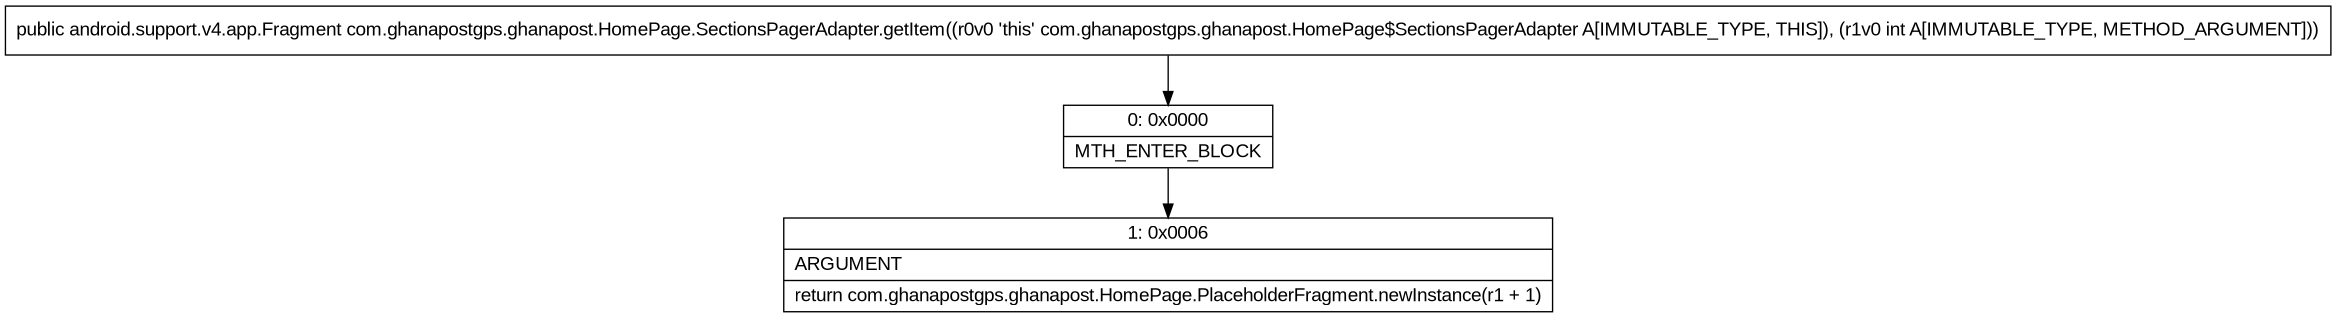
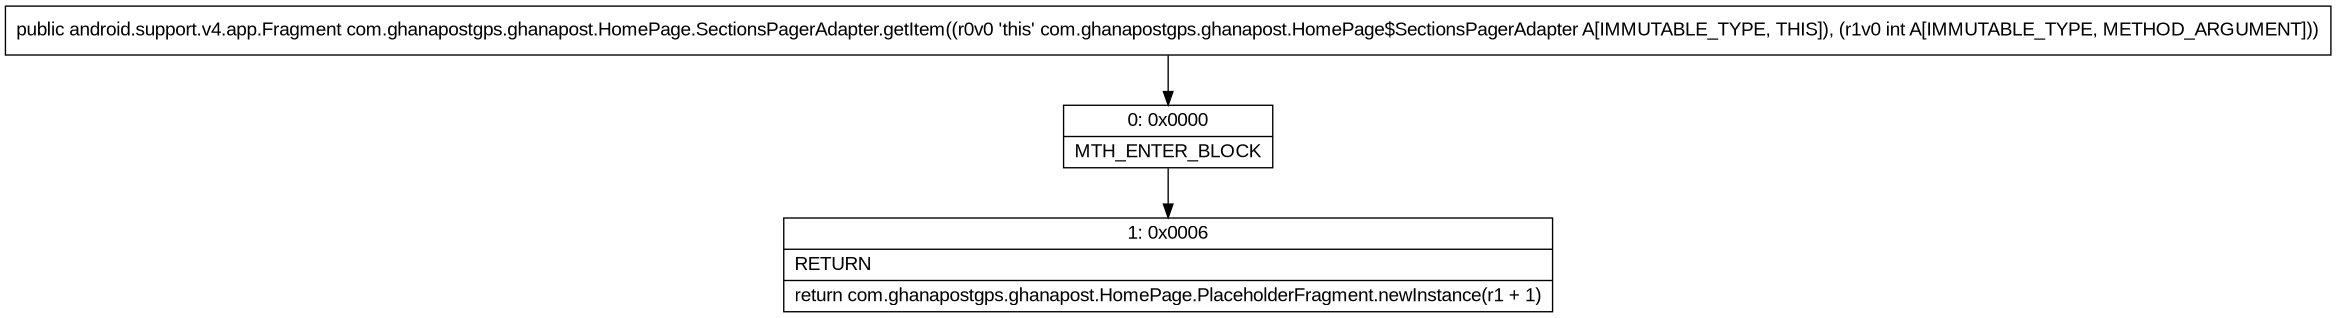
(848, 264) -> (833, 264)
